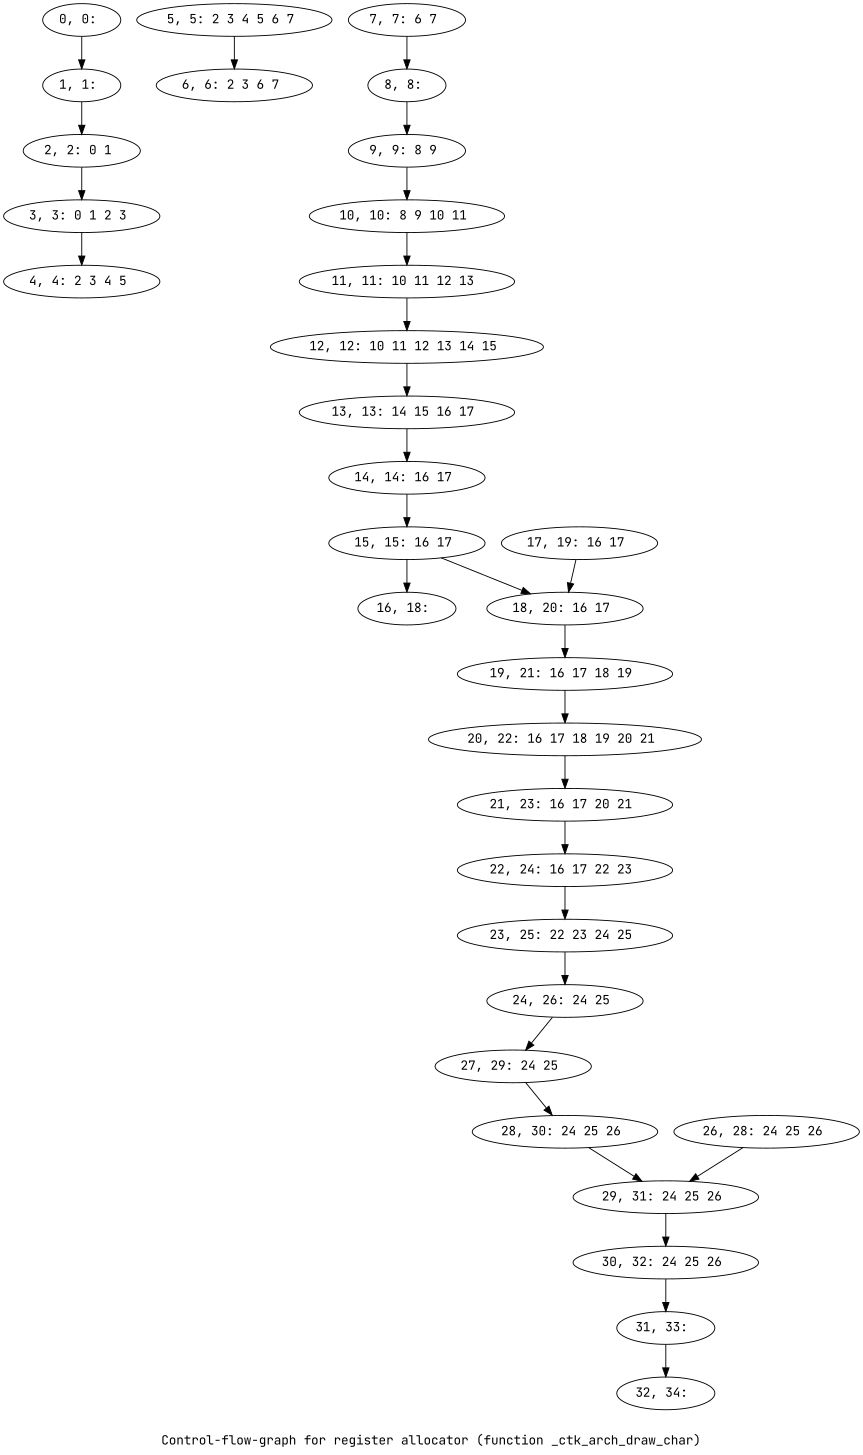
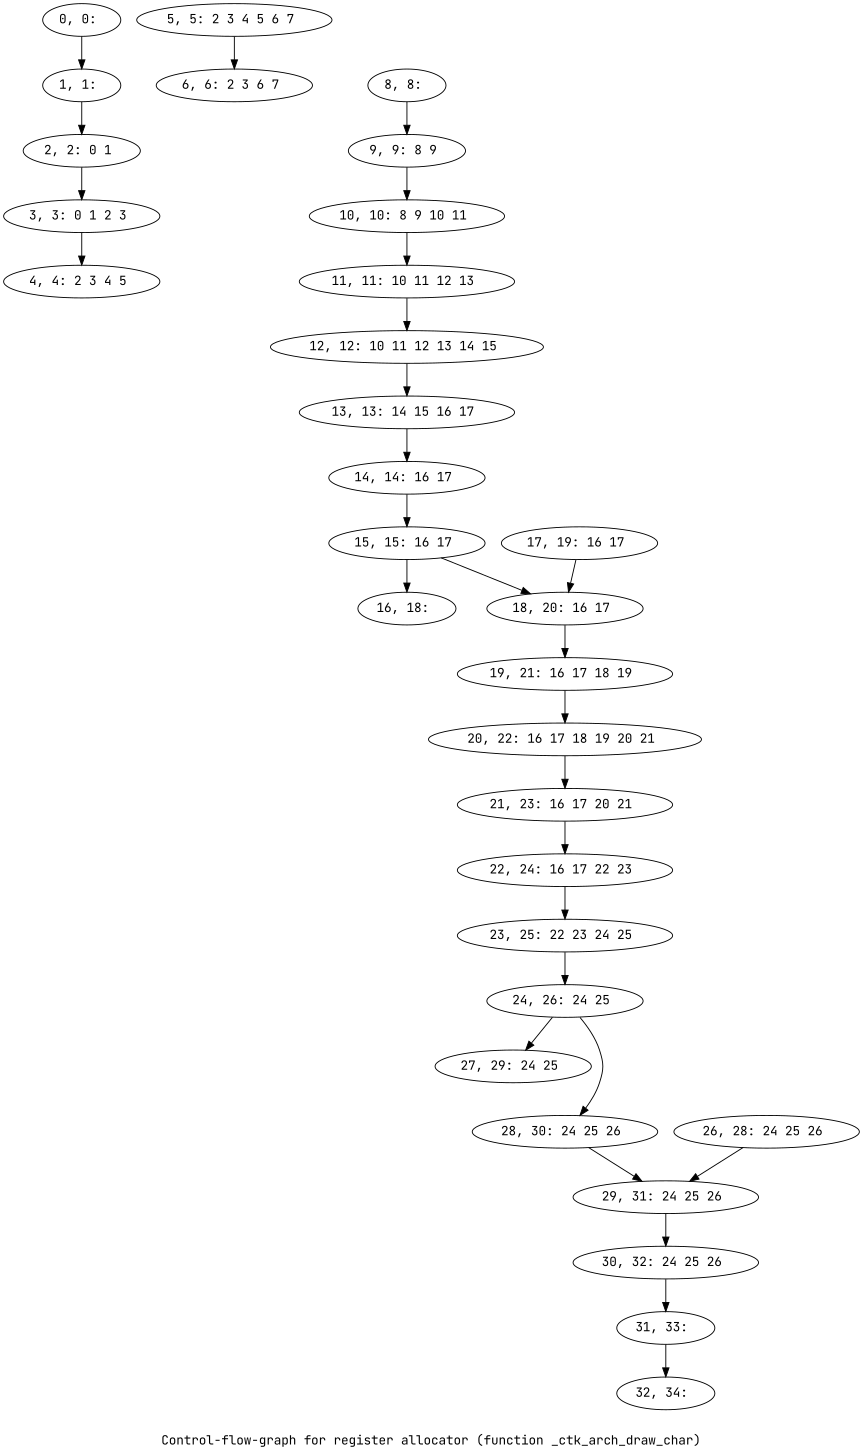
(407, 20) -> none
(536, 1095) -> (602, 1062)
